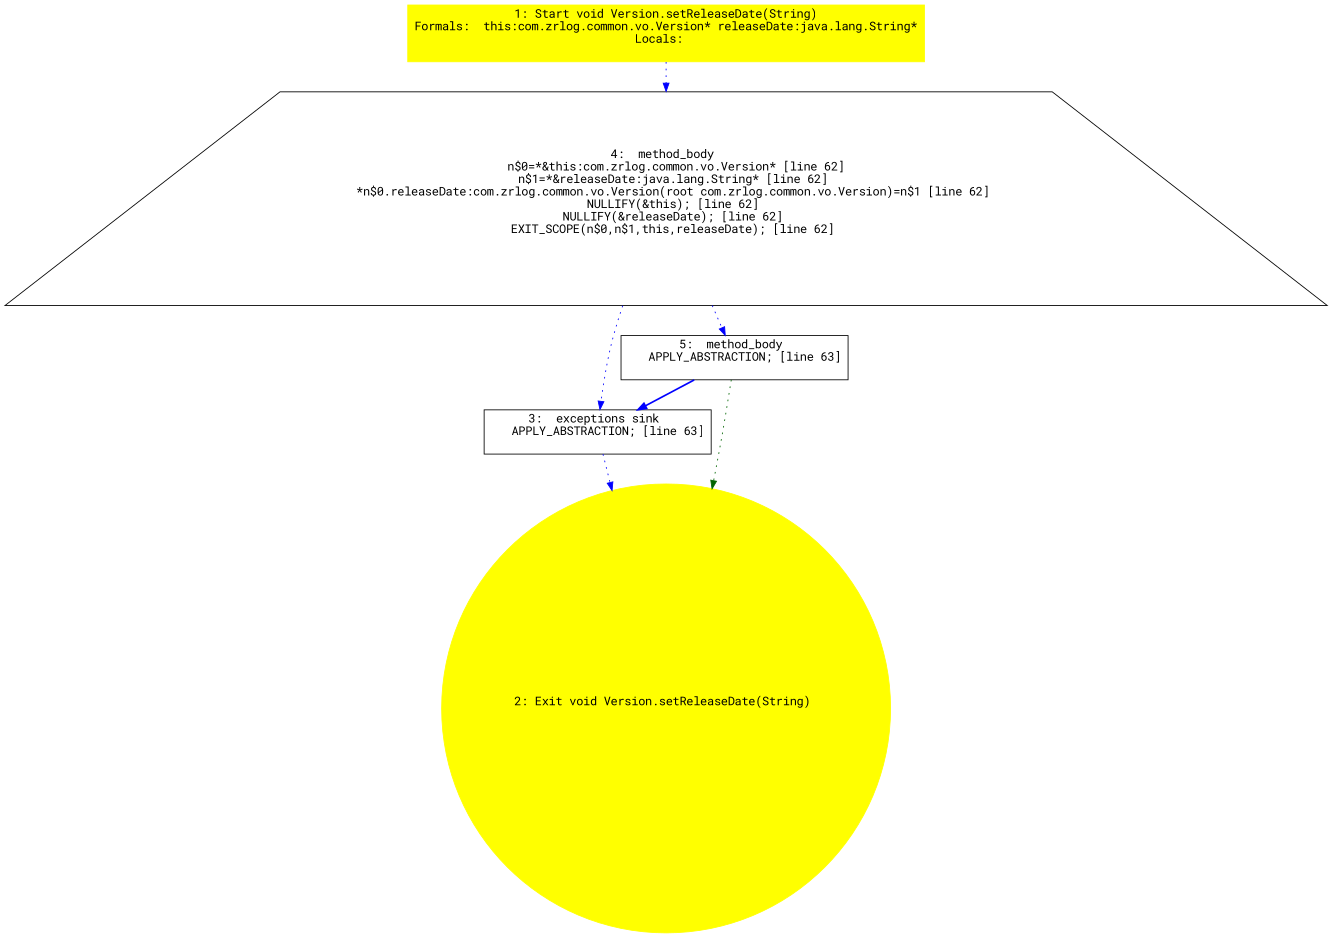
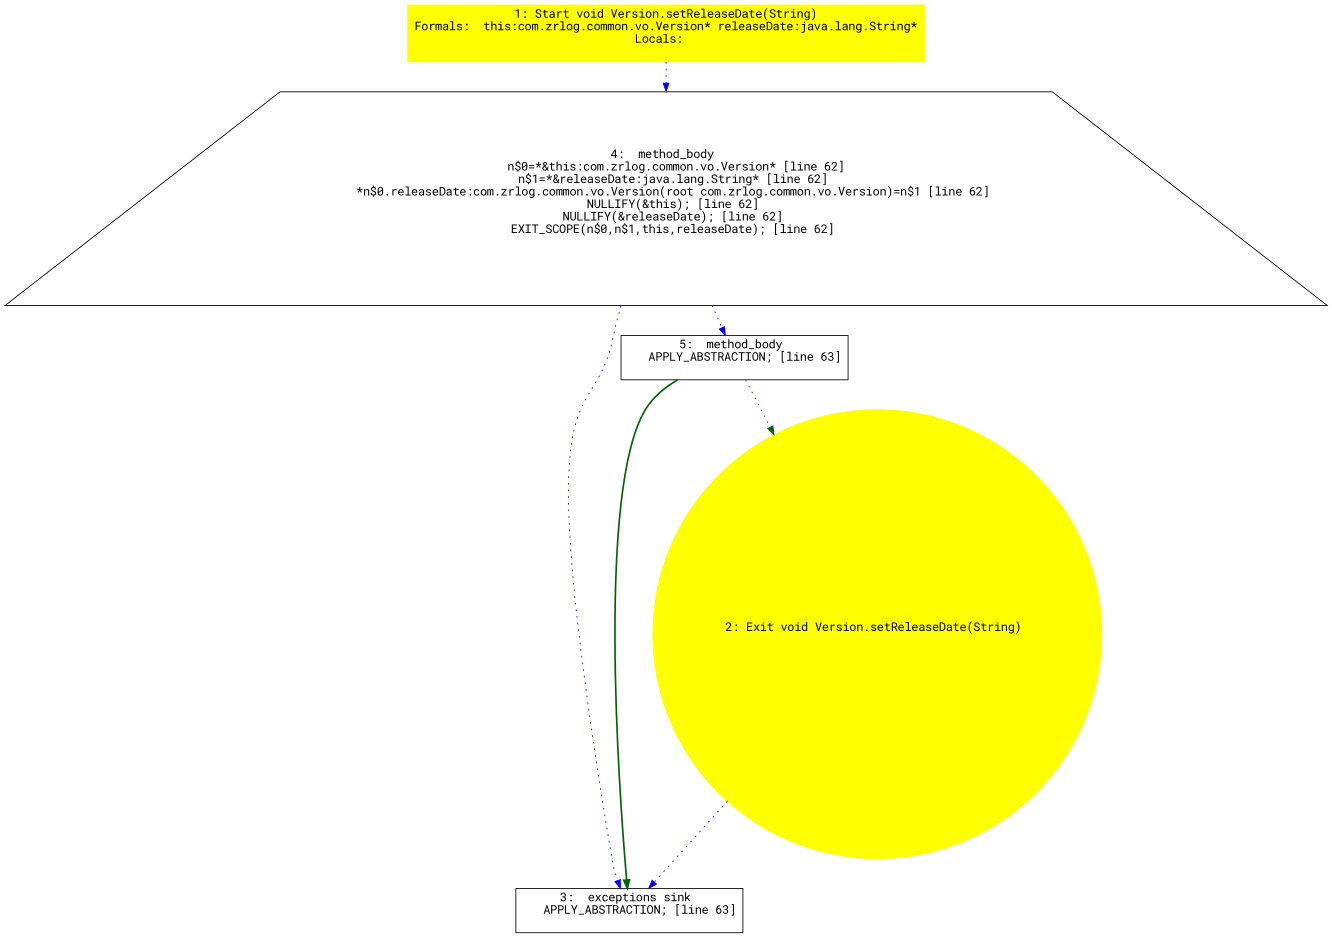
(670, 393) -> (615, 621)
(607, 468) -> (691, 842)
